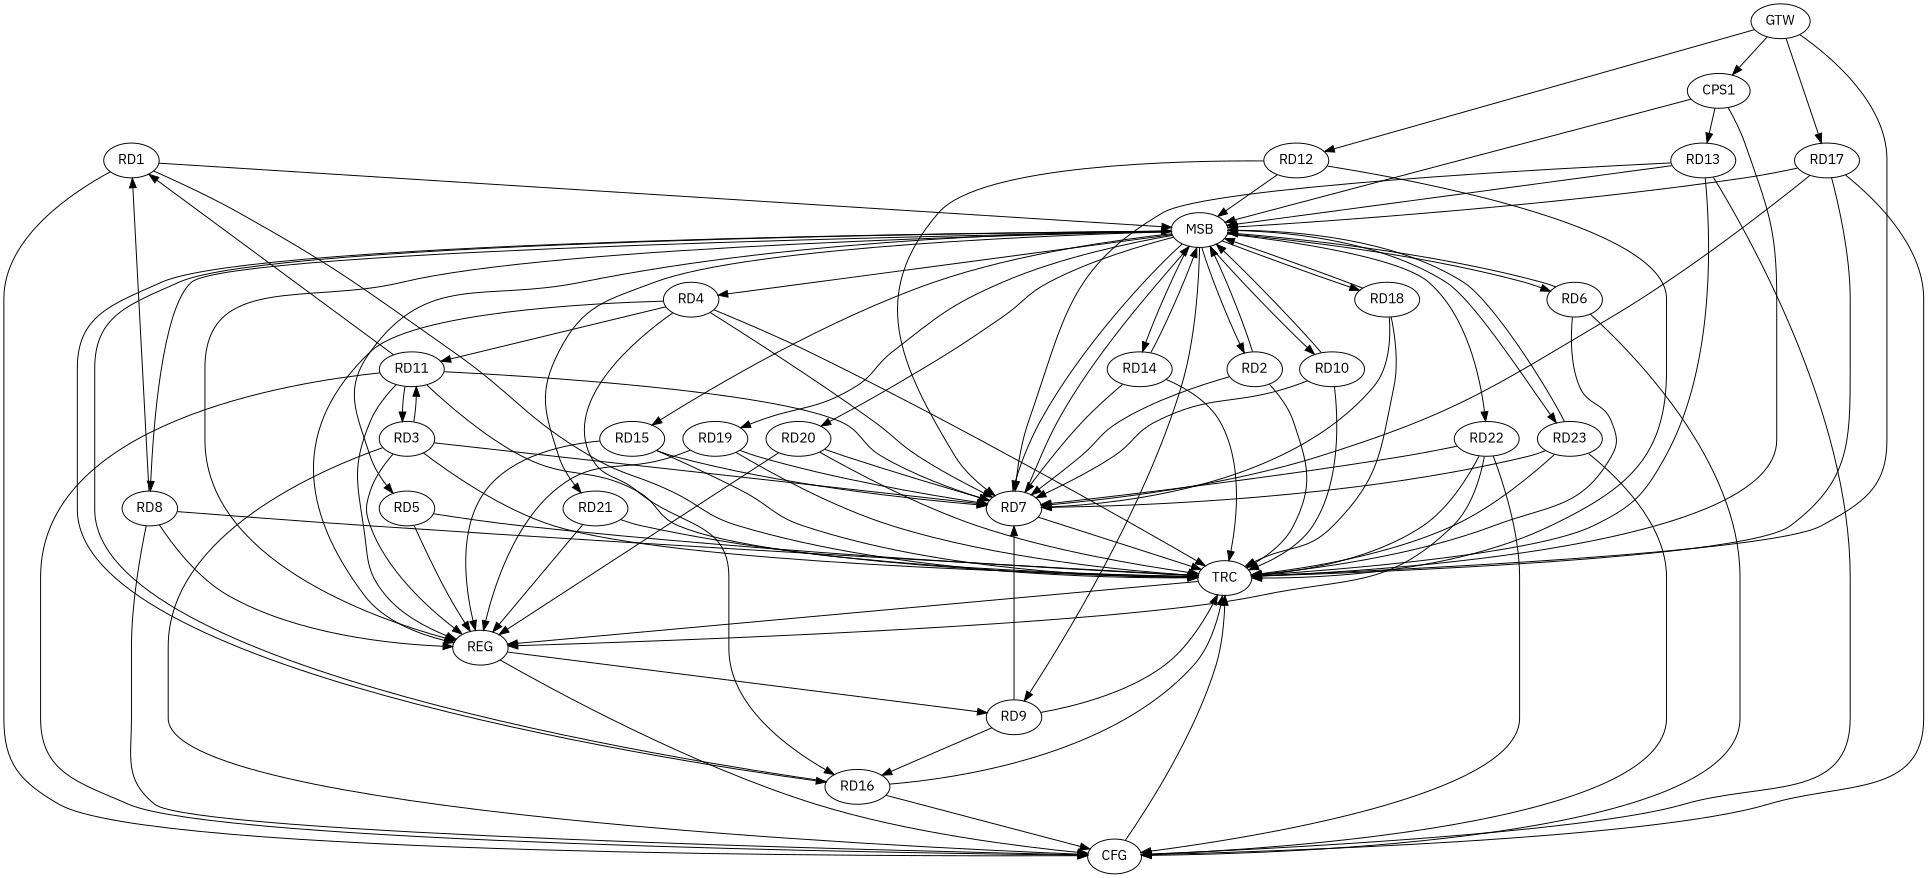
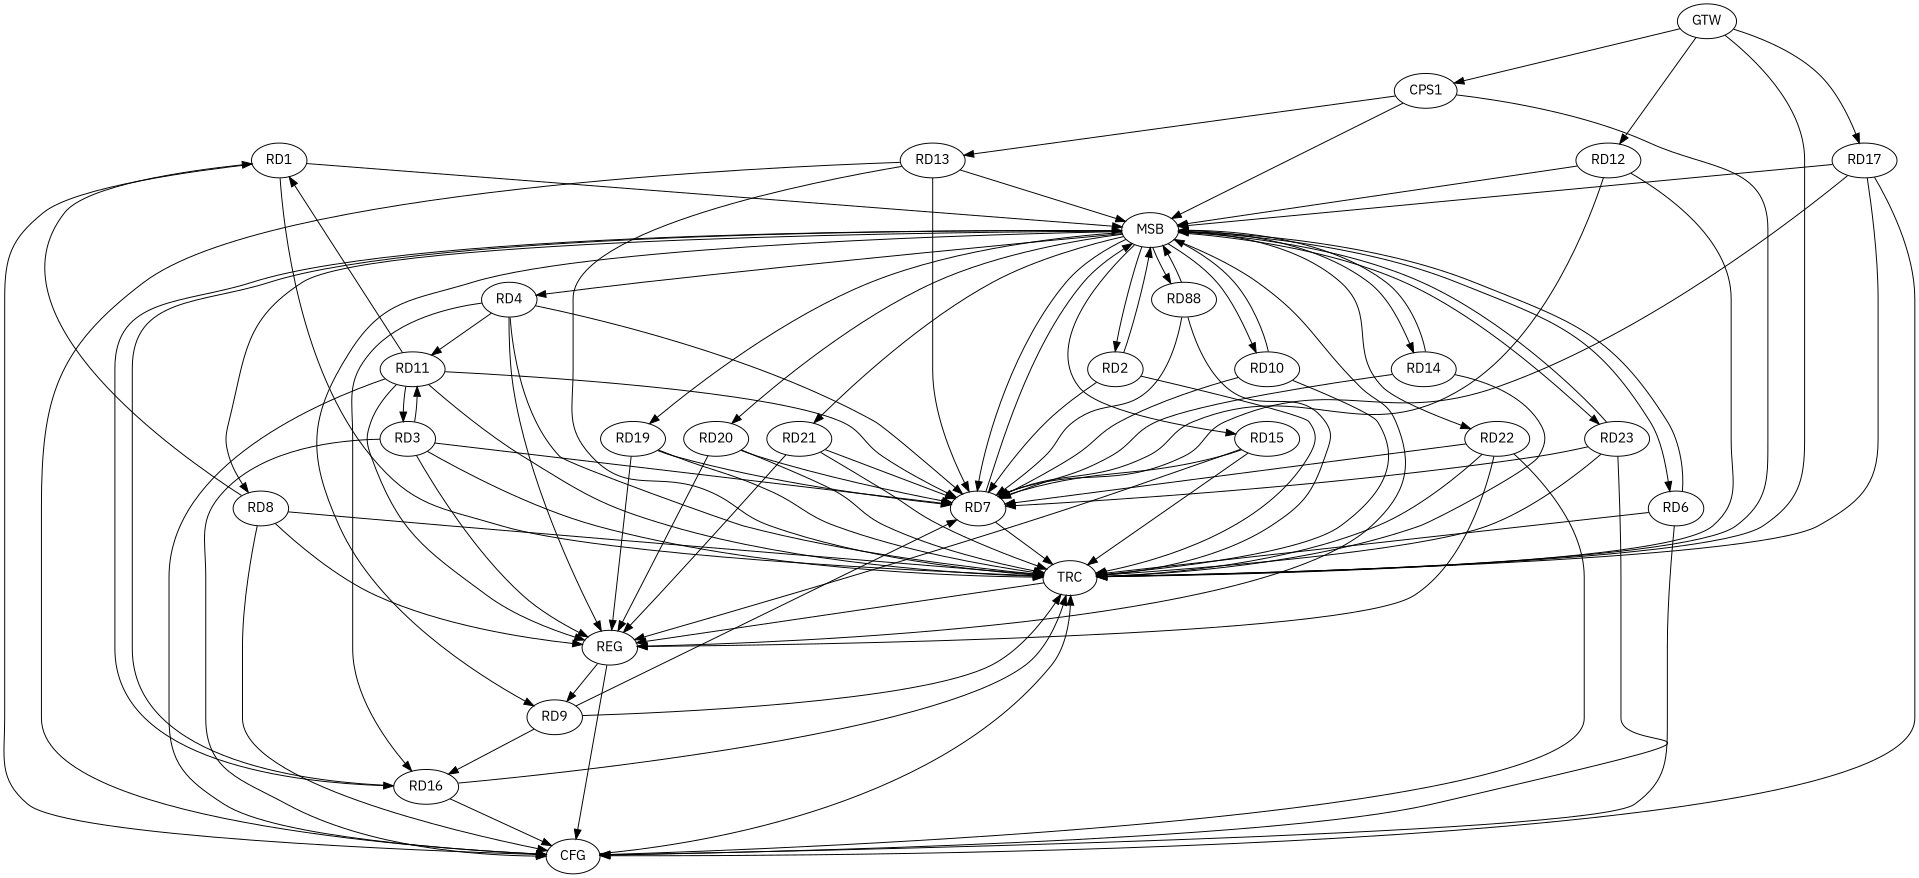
(1387, 300) -> (1184, 300)
none -> (886, 472)
(407, 508) -> none
